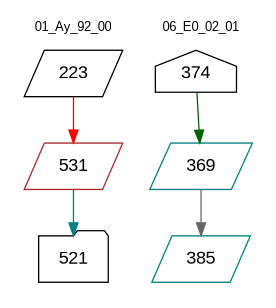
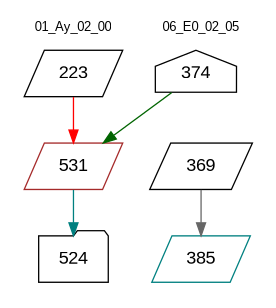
(73, 28) -> (73, 28)
(201, 28) -> (201, 28)
(198, 111) -> (150, 109)
(201, 166) -> (201, 166)
(73, 259) -> (73, 259)
